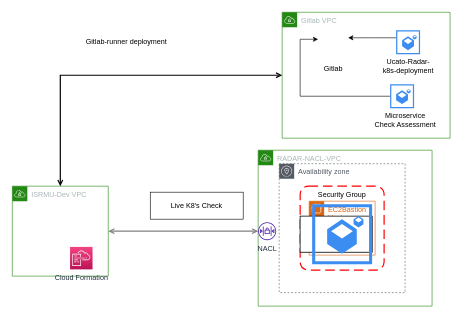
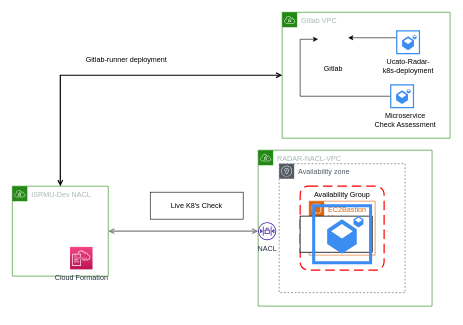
(126, 42) -> (126, 60)
(342, 194) -> (342, 194)
(57, 195) -> (59, 195)
